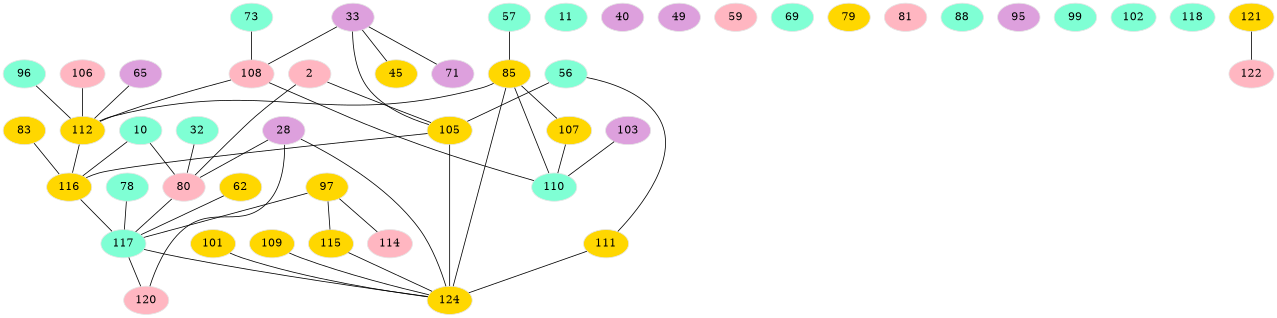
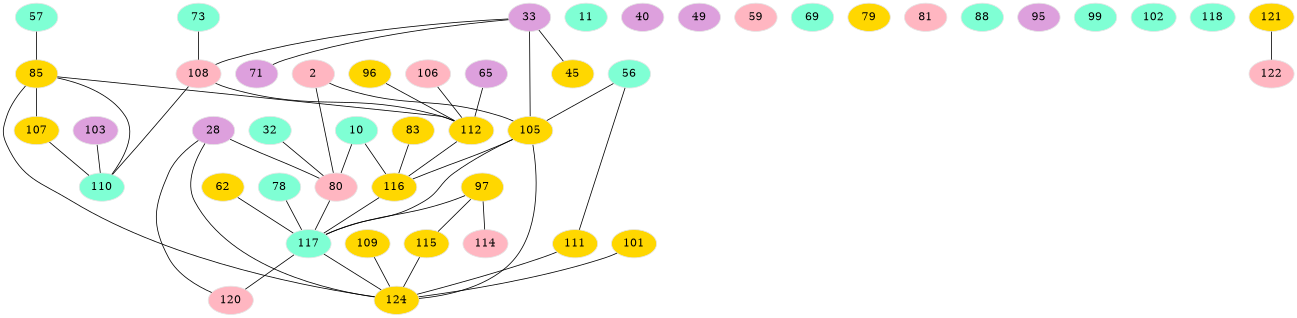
(24, 74) -> (370, 74)
none -> (426, 200)
